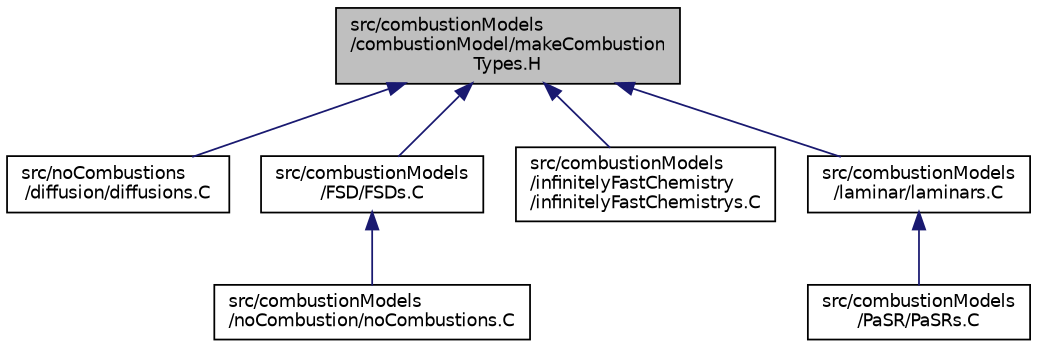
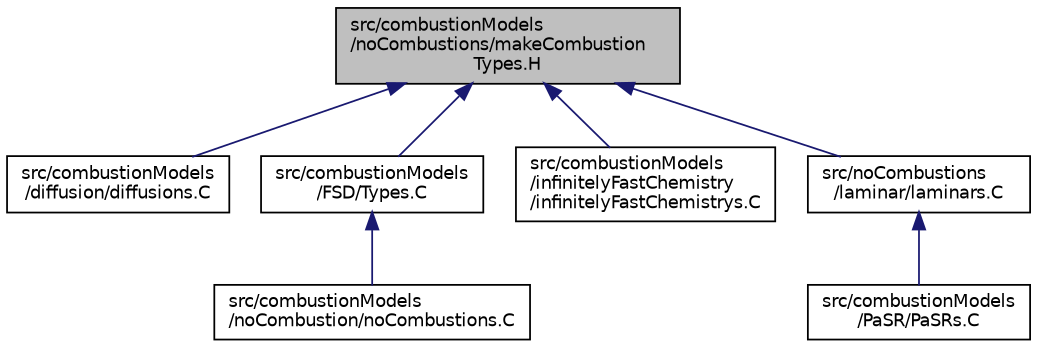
(508, 46) -> (508, 46)
(118, 184) -> (118, 184)
(372, 184) -> (372, 184)
(919, 184) -> (919, 184)
